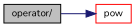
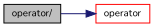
(114, 14) -> (123, 14)
